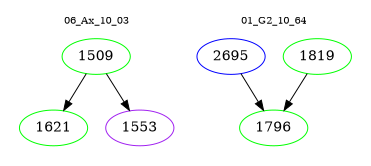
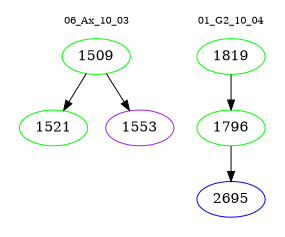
(274, 21) -> (231, 21)
(250, 88) -> (231, 159)
(54, 128) -> (54, 128)
